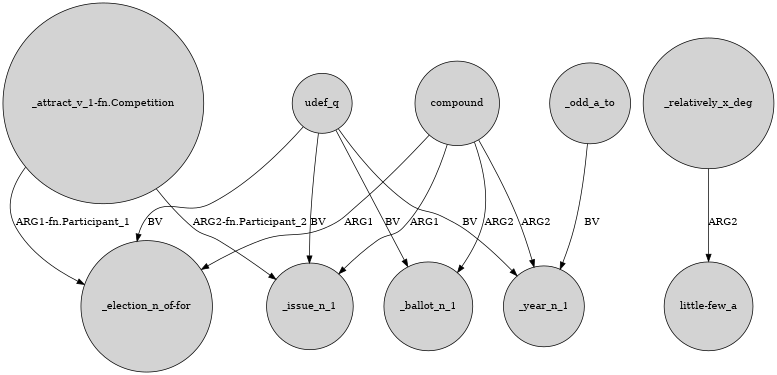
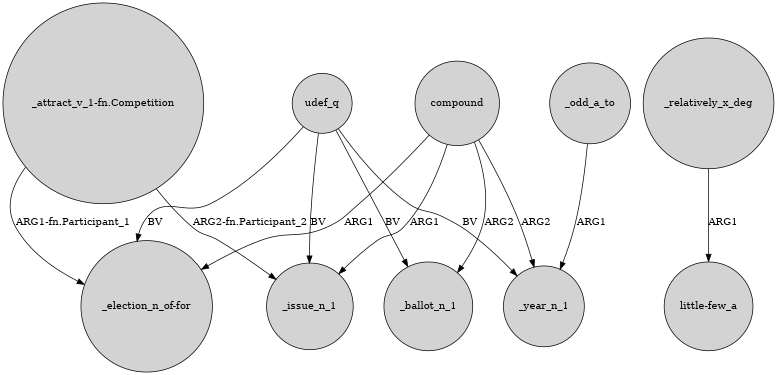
(592, 222) -> (592, 222)
(723, 222) -> (723, 222)
